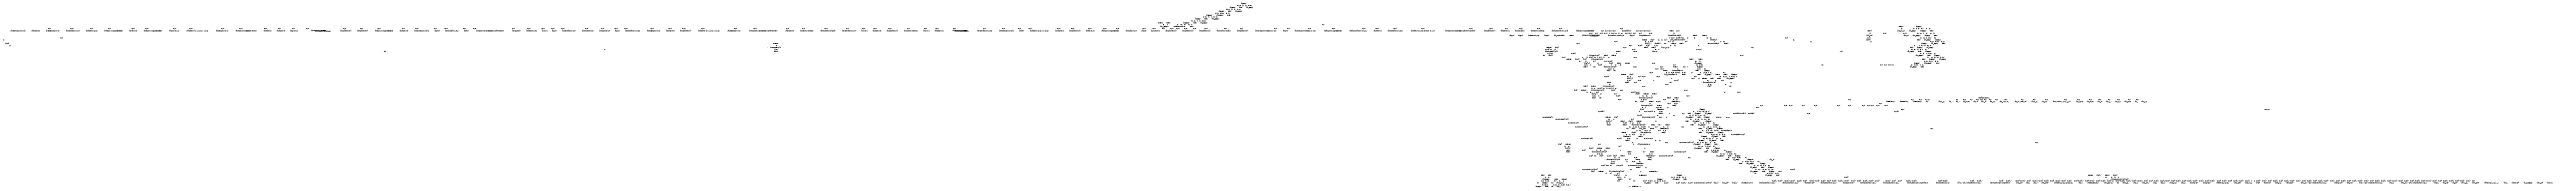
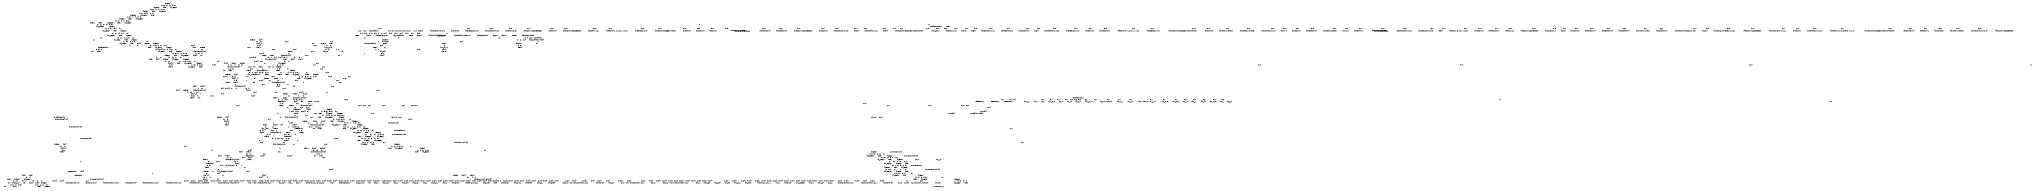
(1684, 92) -> (287, 84)
none -> (418, 187)
